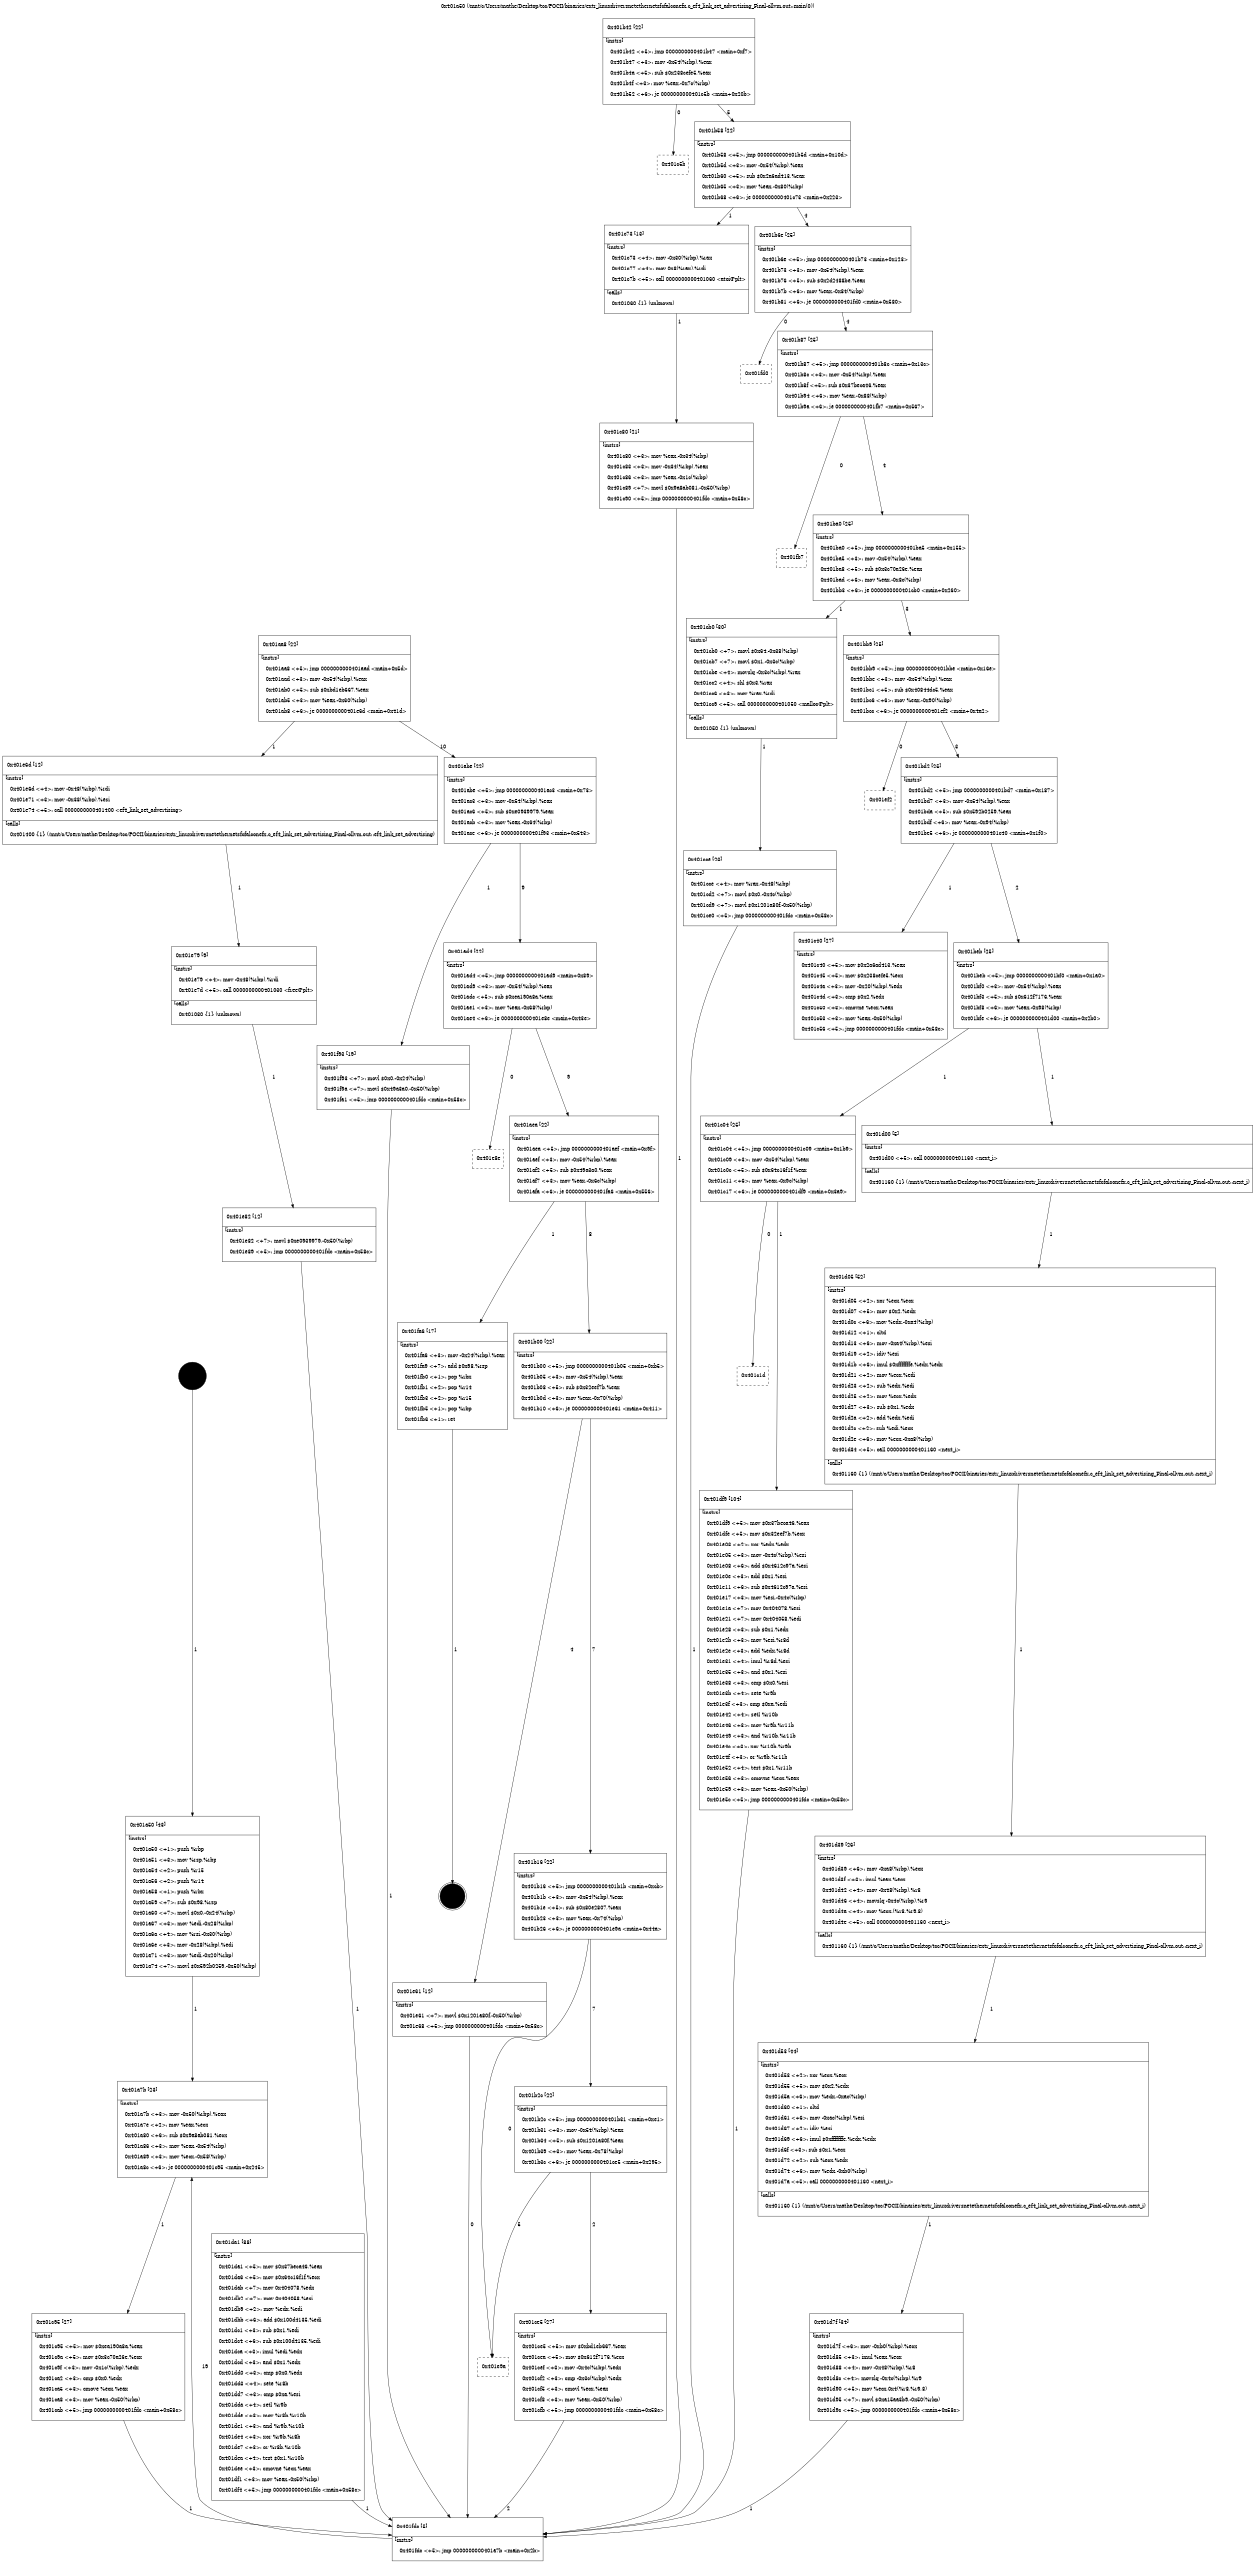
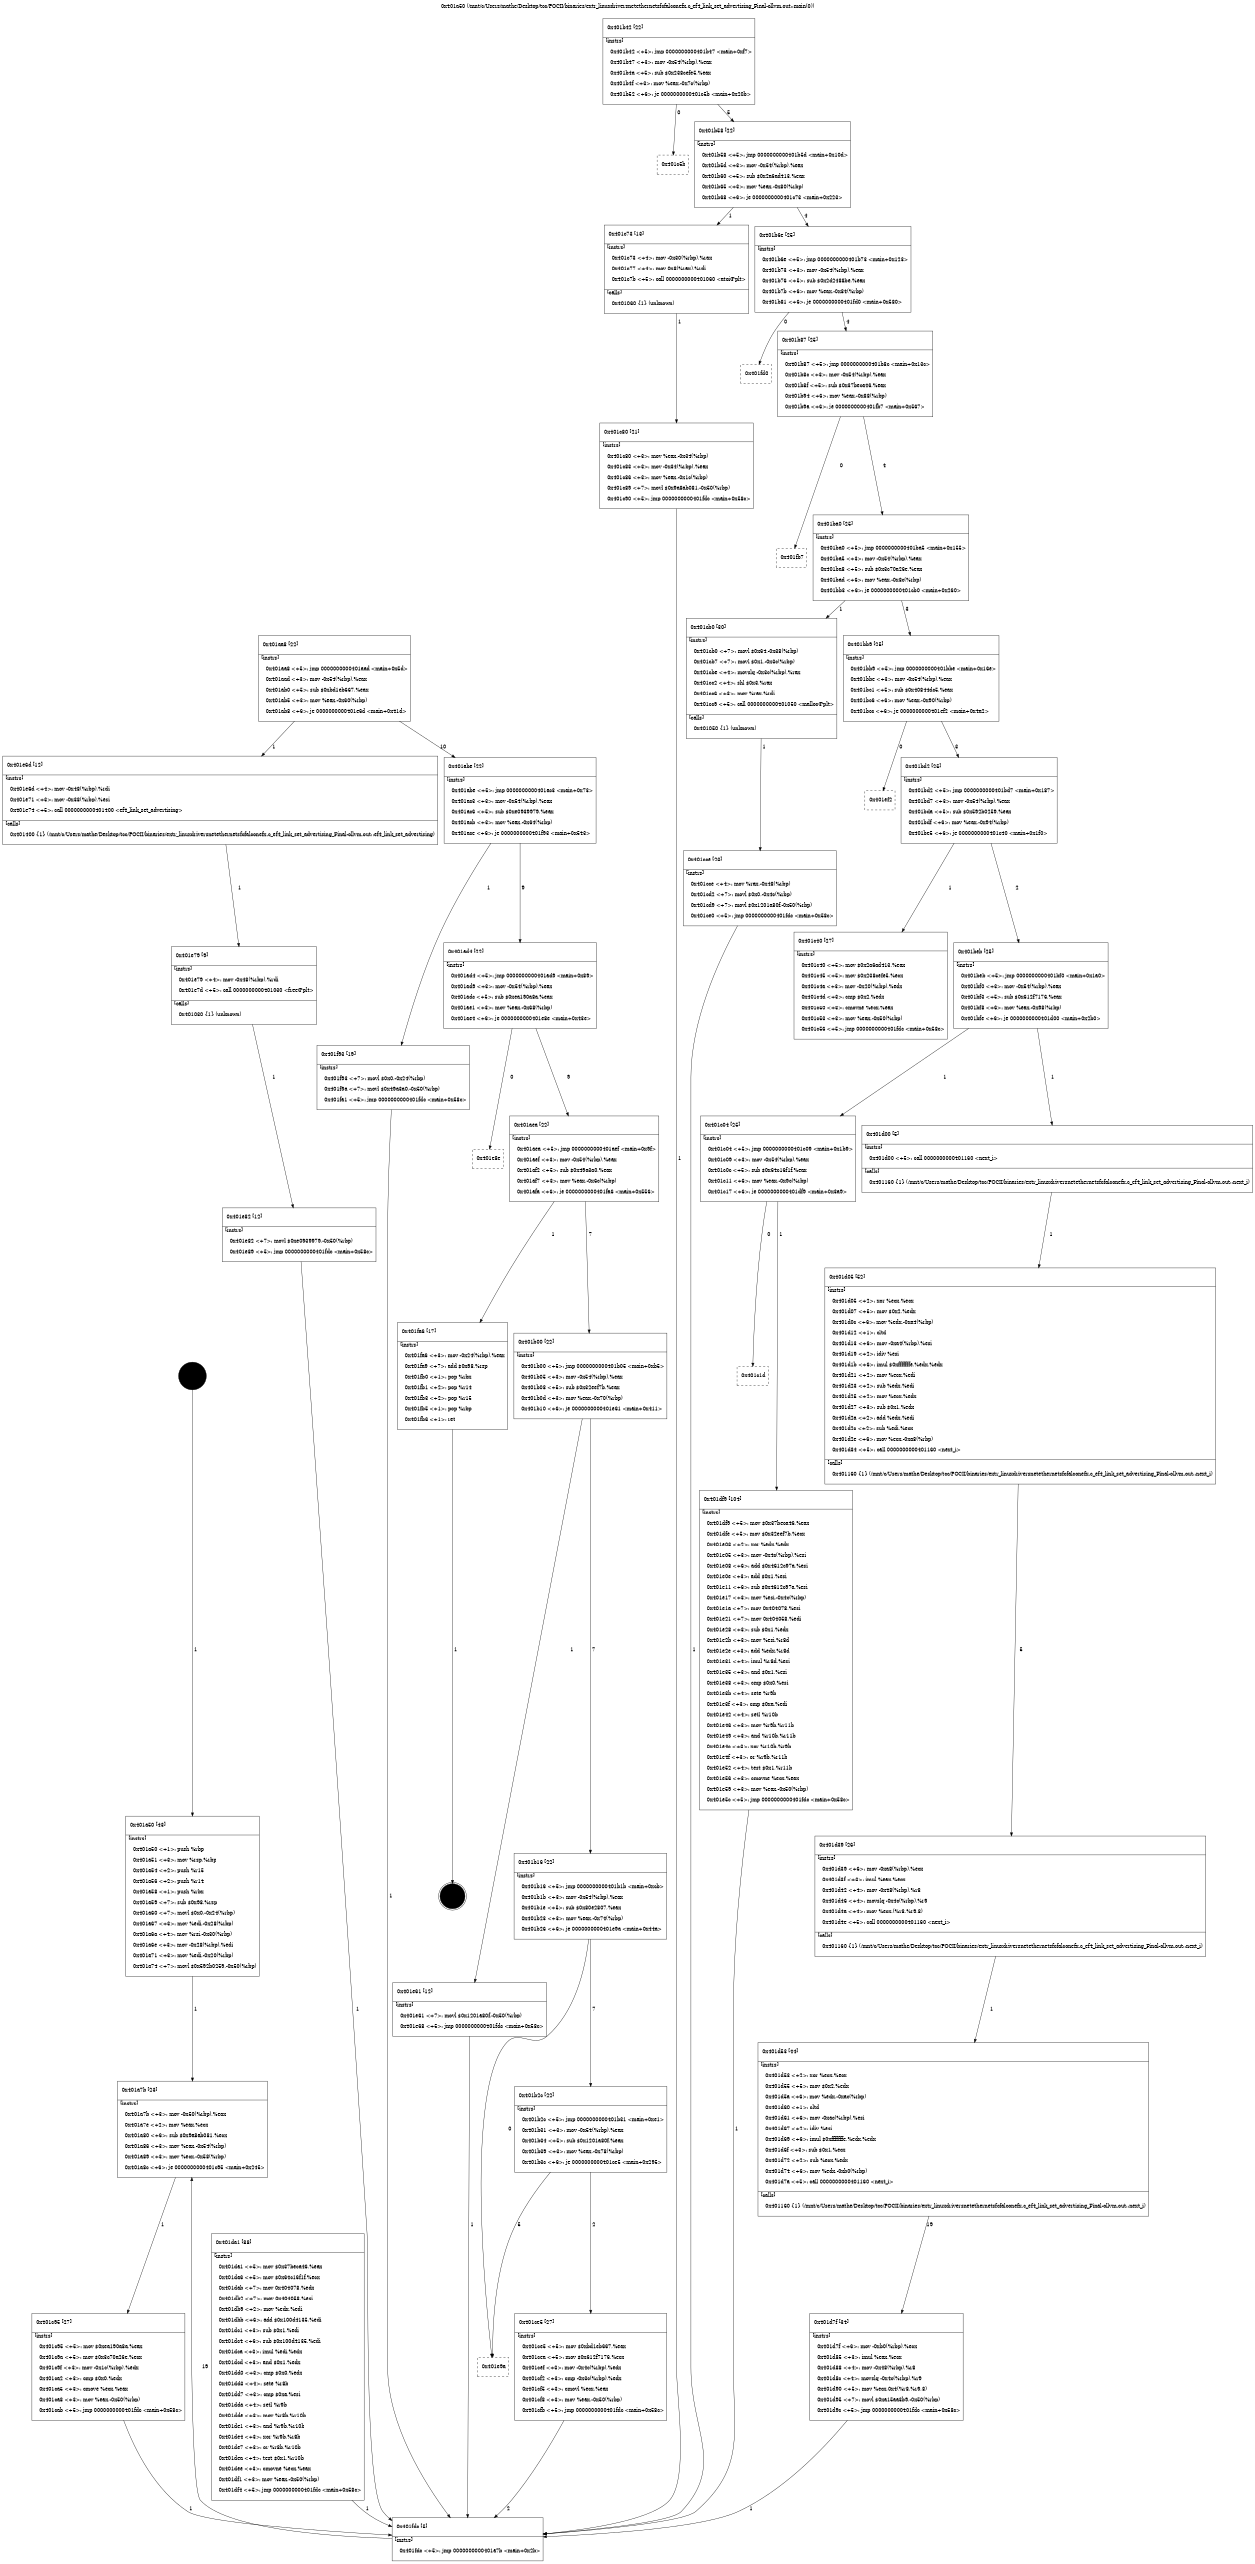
(590, 1235) -> (590, 1235)
(571, 1650) -> (571, 1650)
(1020, 1650) -> (1020, 1650)
(471, 2225) -> (471, 2225)
(929, 2225) -> (929, 2225)
